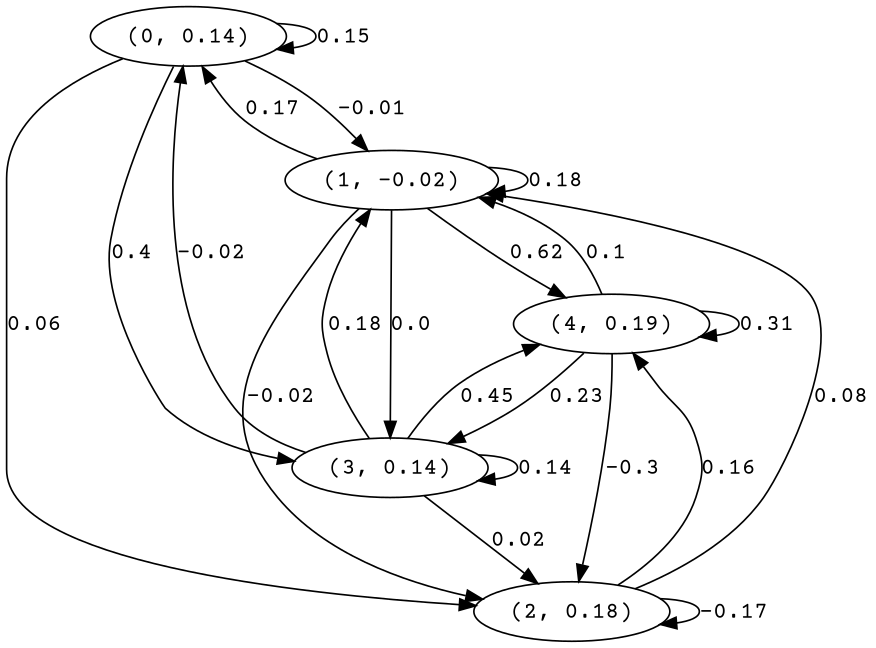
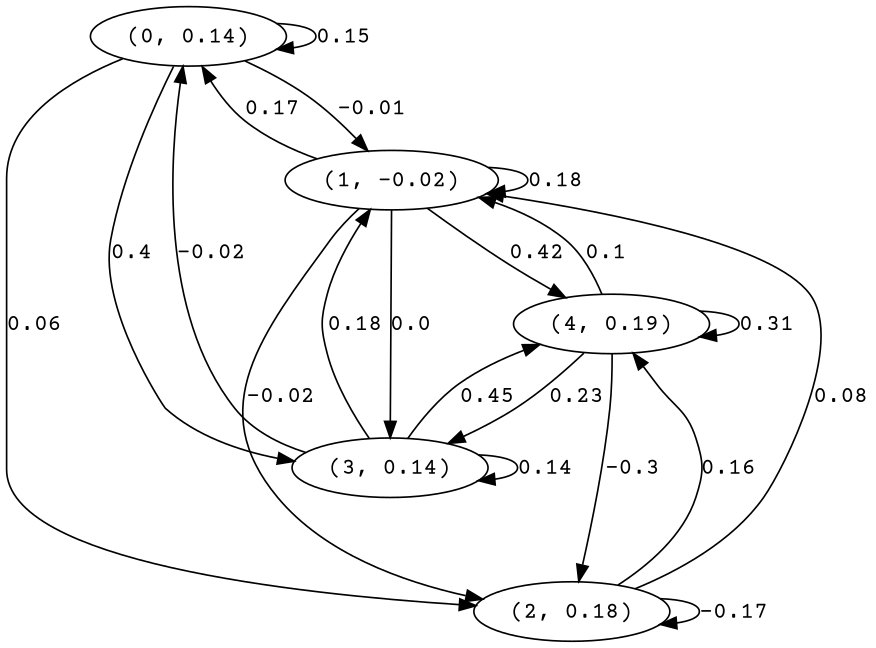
(537, 252) -> (537, 252)
(474, 535) -> none
